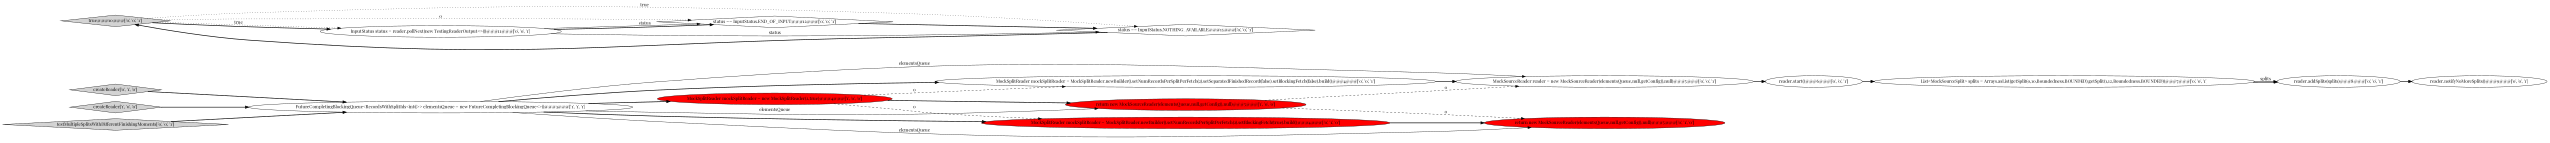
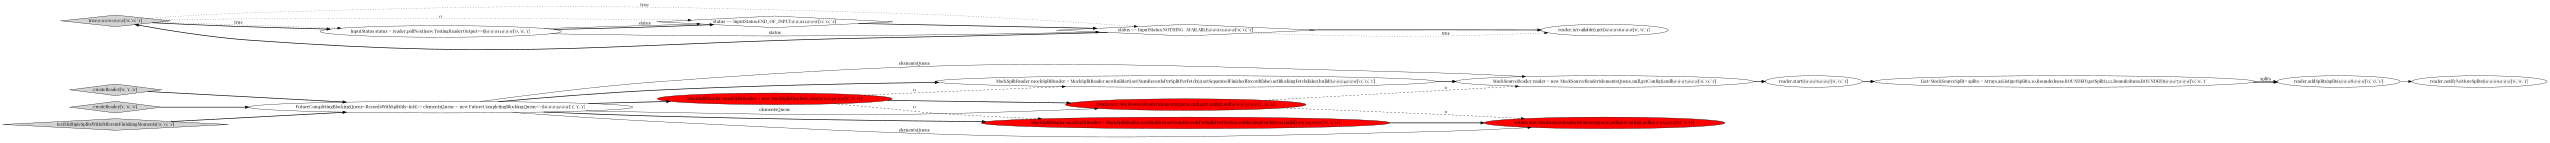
none -> (1605, 30)
(2404, 81) -> (2404, 81)
